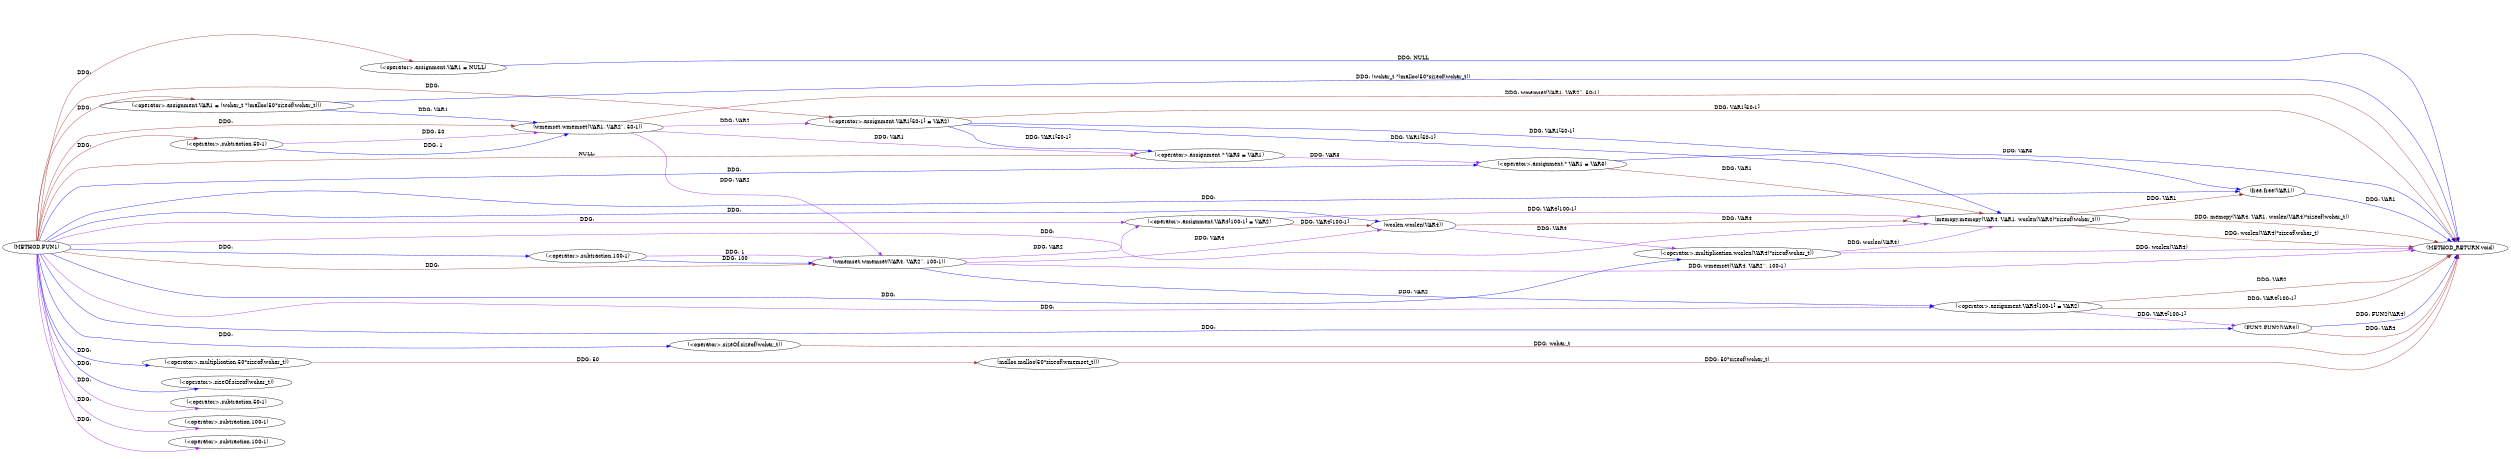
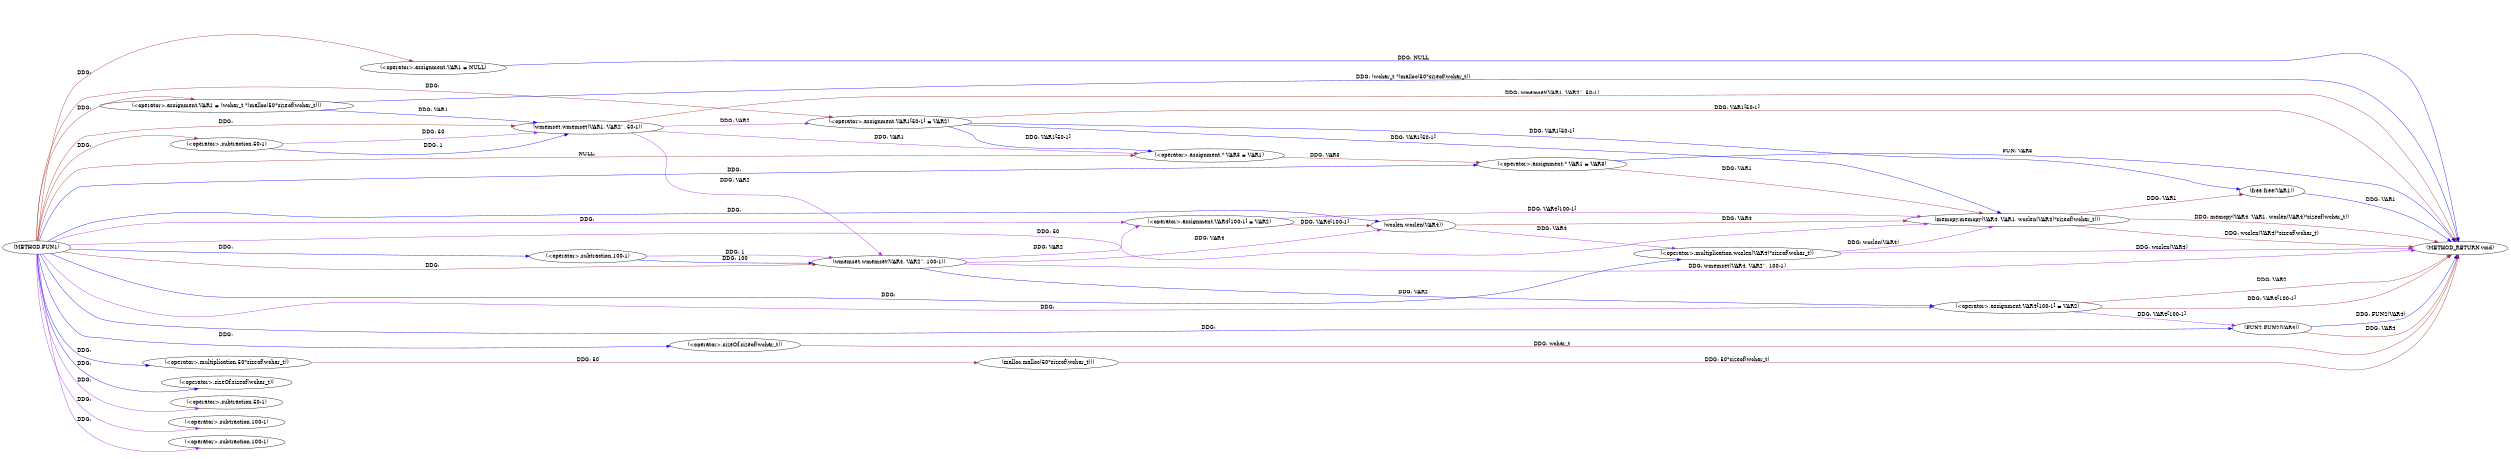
(2018, 151) -> (2018, 151)
(1379, 160) -> (1379, 160)
(1135, 202) -> none
(1048, 232) -> (1048, 232)
(1048, 363) -> (1048, 363)
